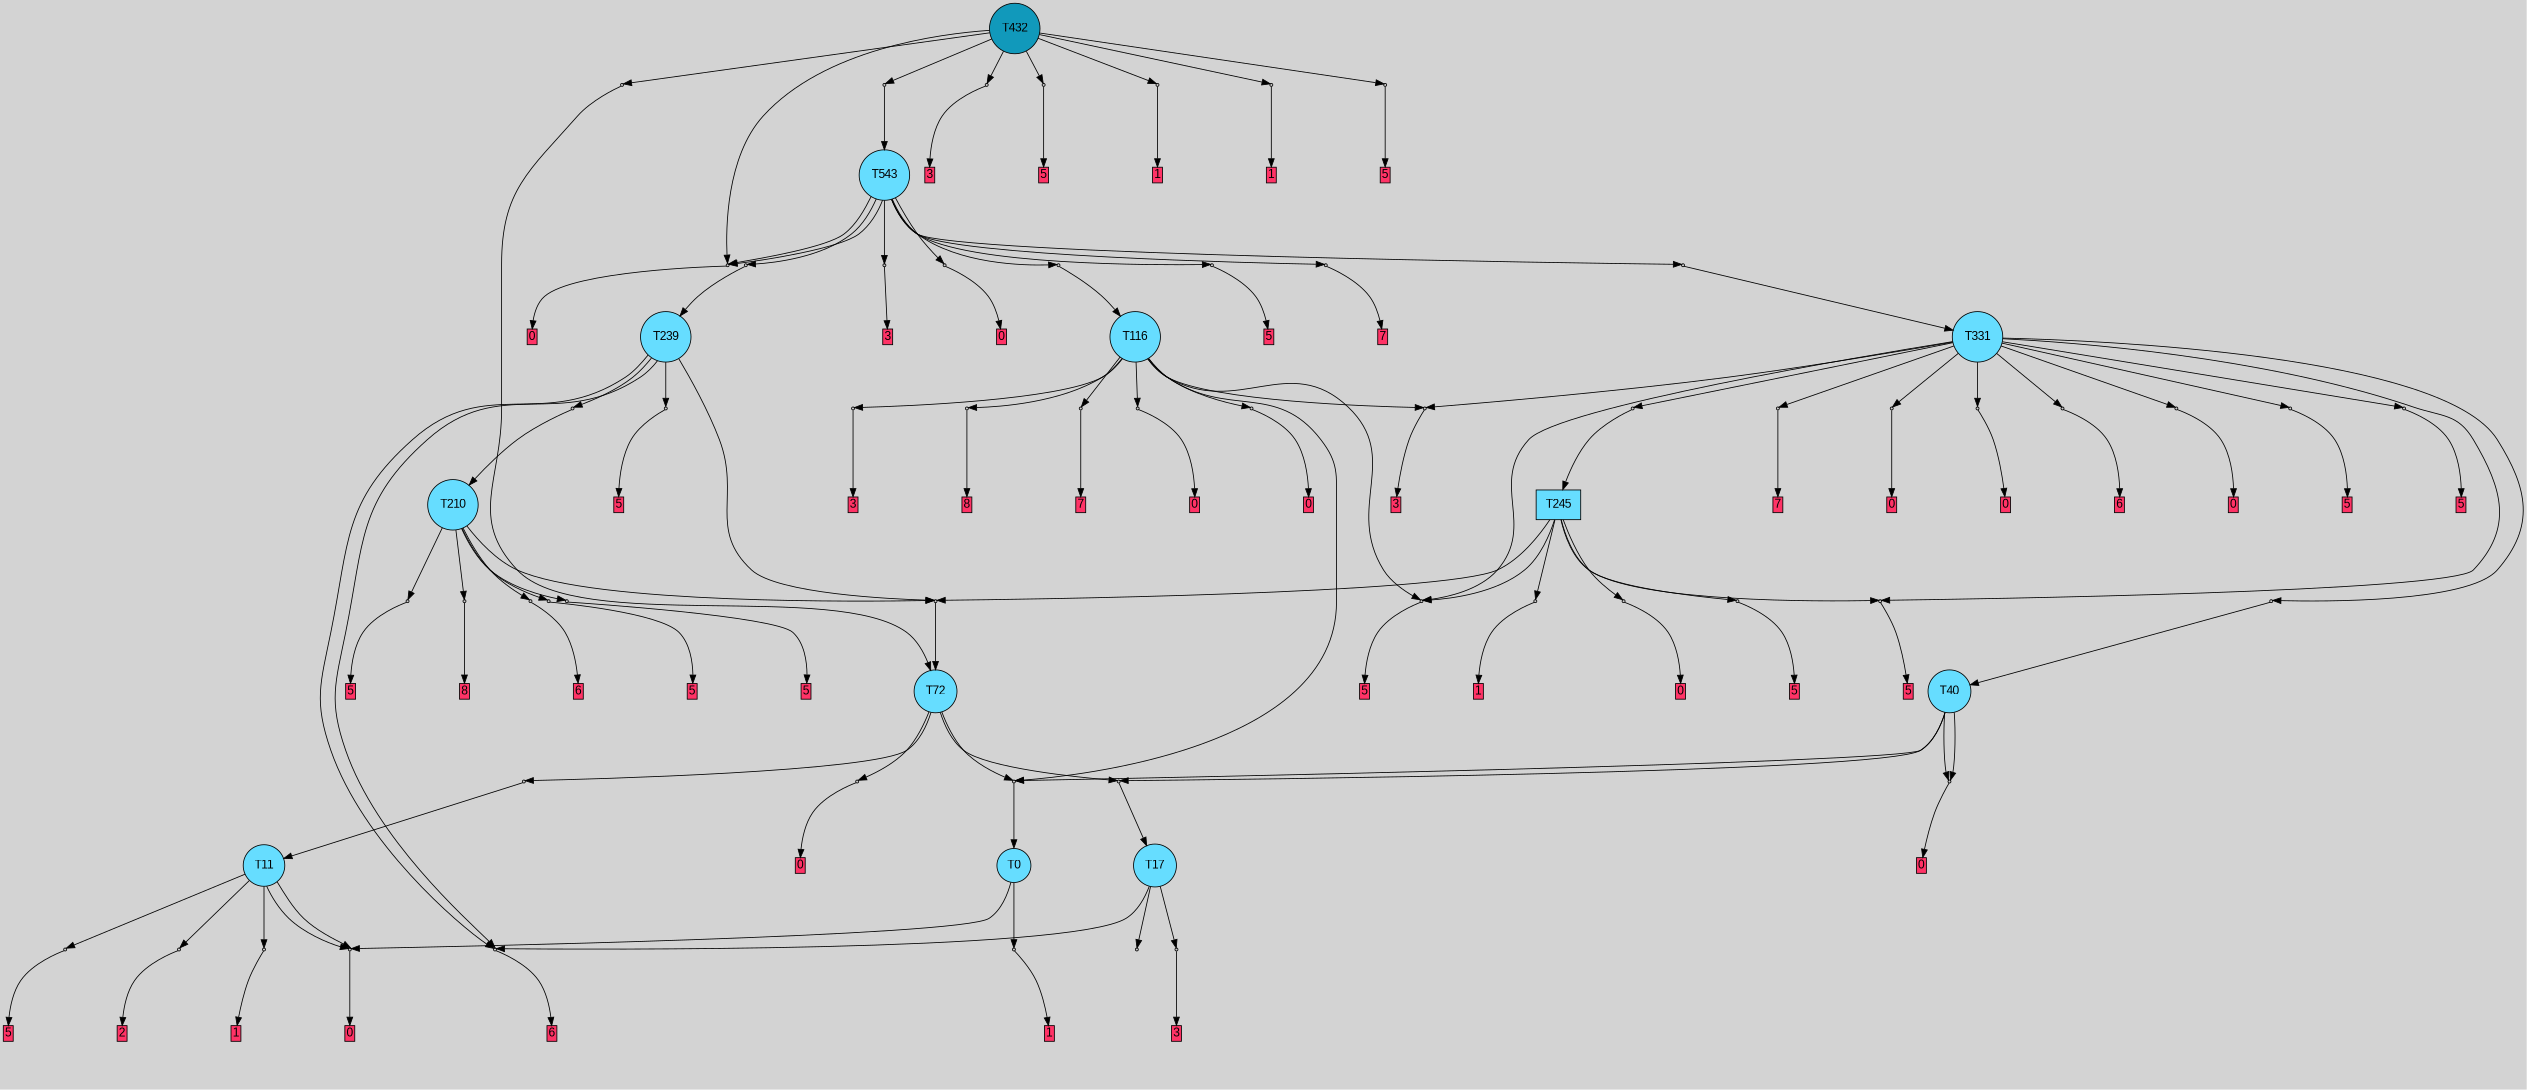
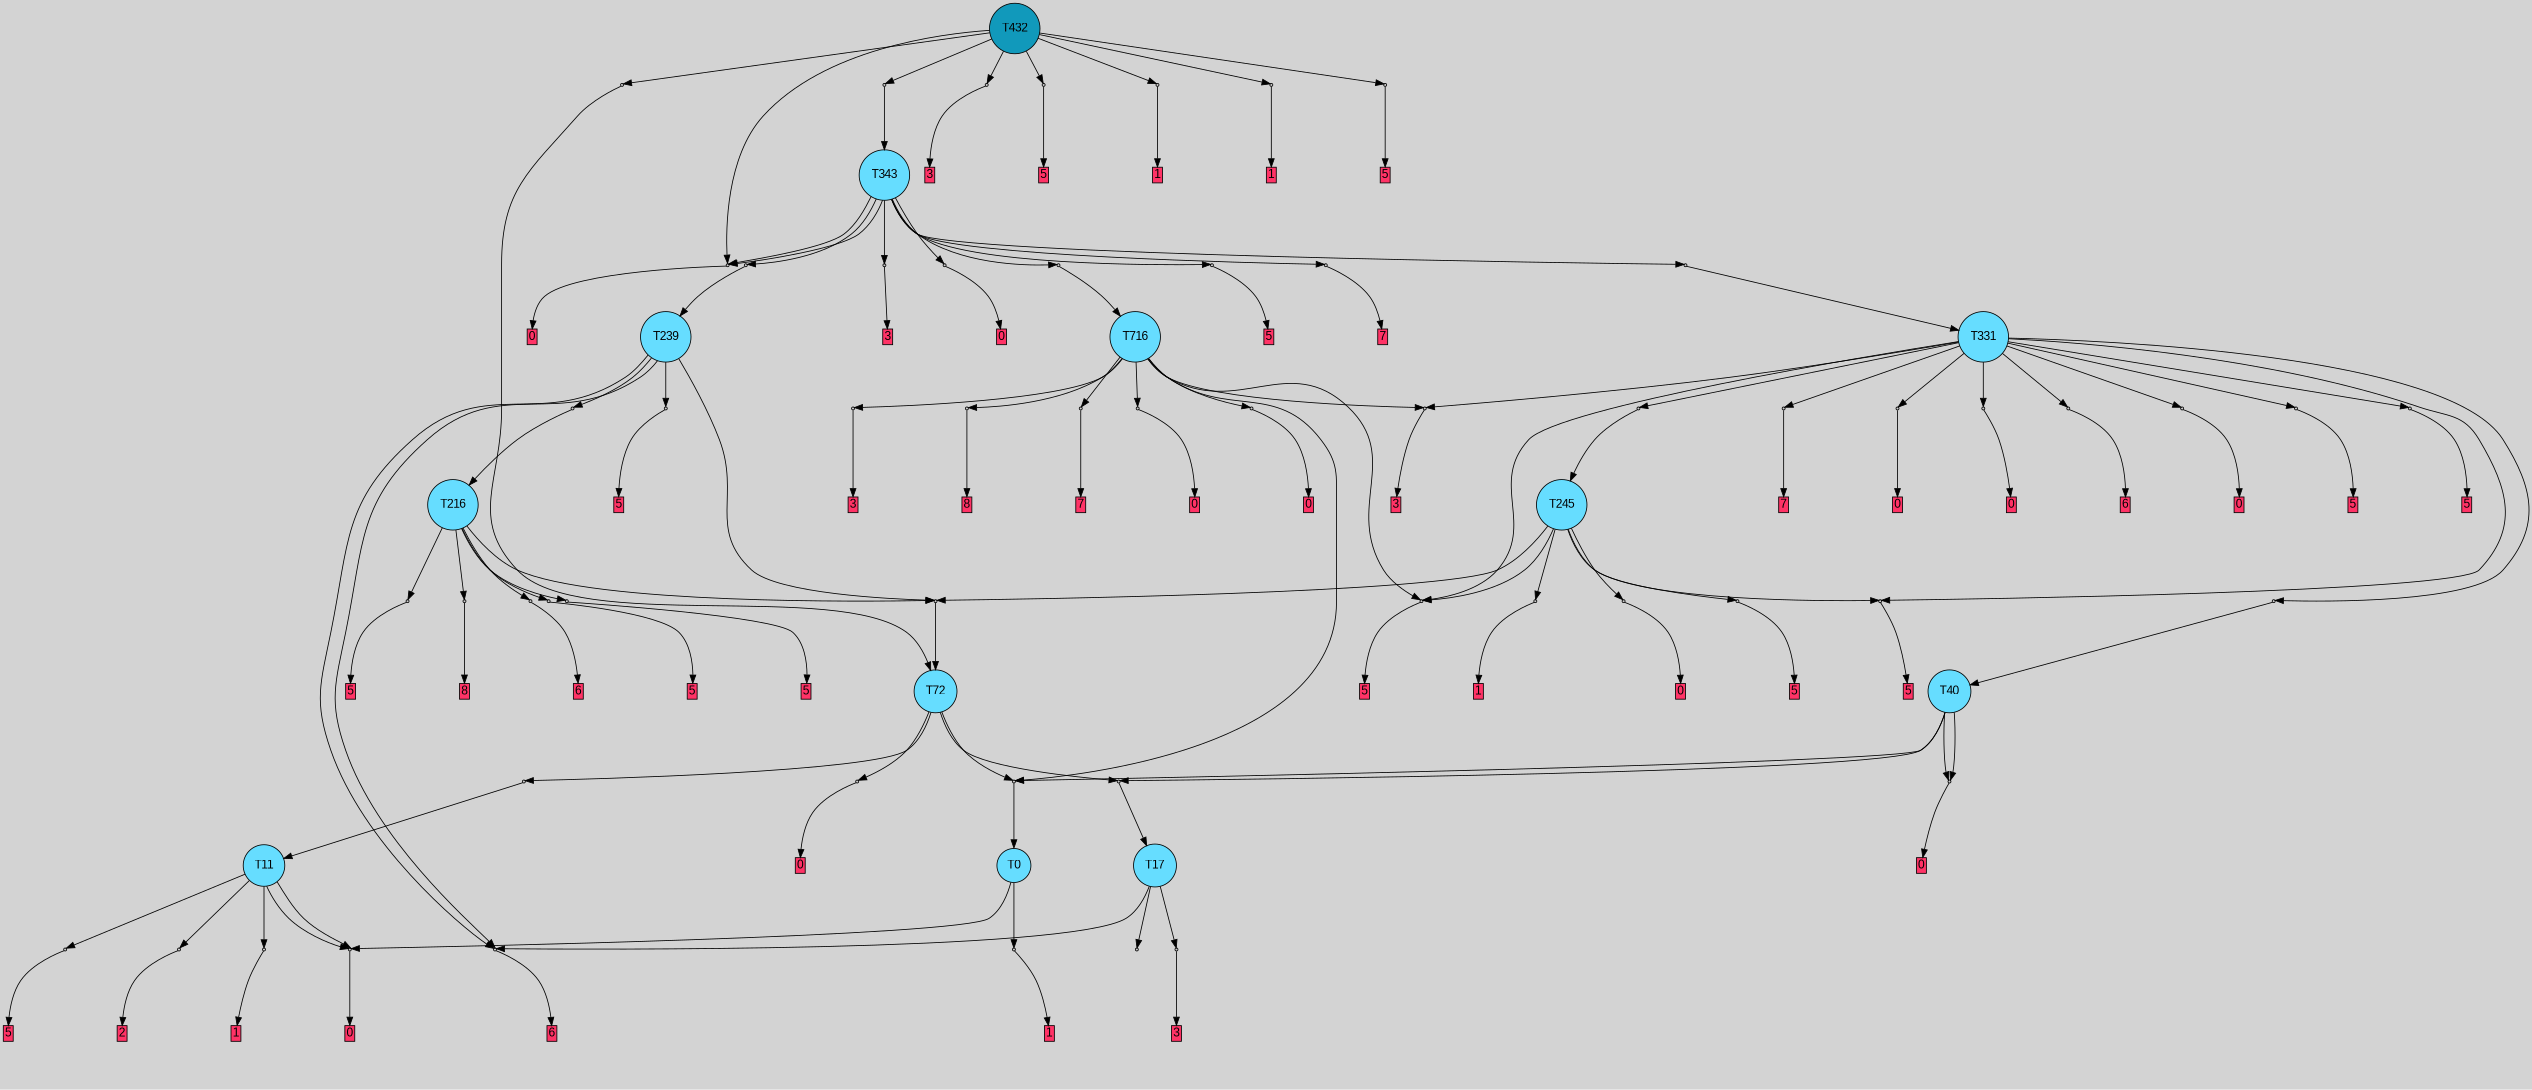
(884, 175) -> (884, 175)
(1135, 337) -> (1135, 337)
(453, 505) -> (453, 505)
(1558, 505) -> (1562, 505)
